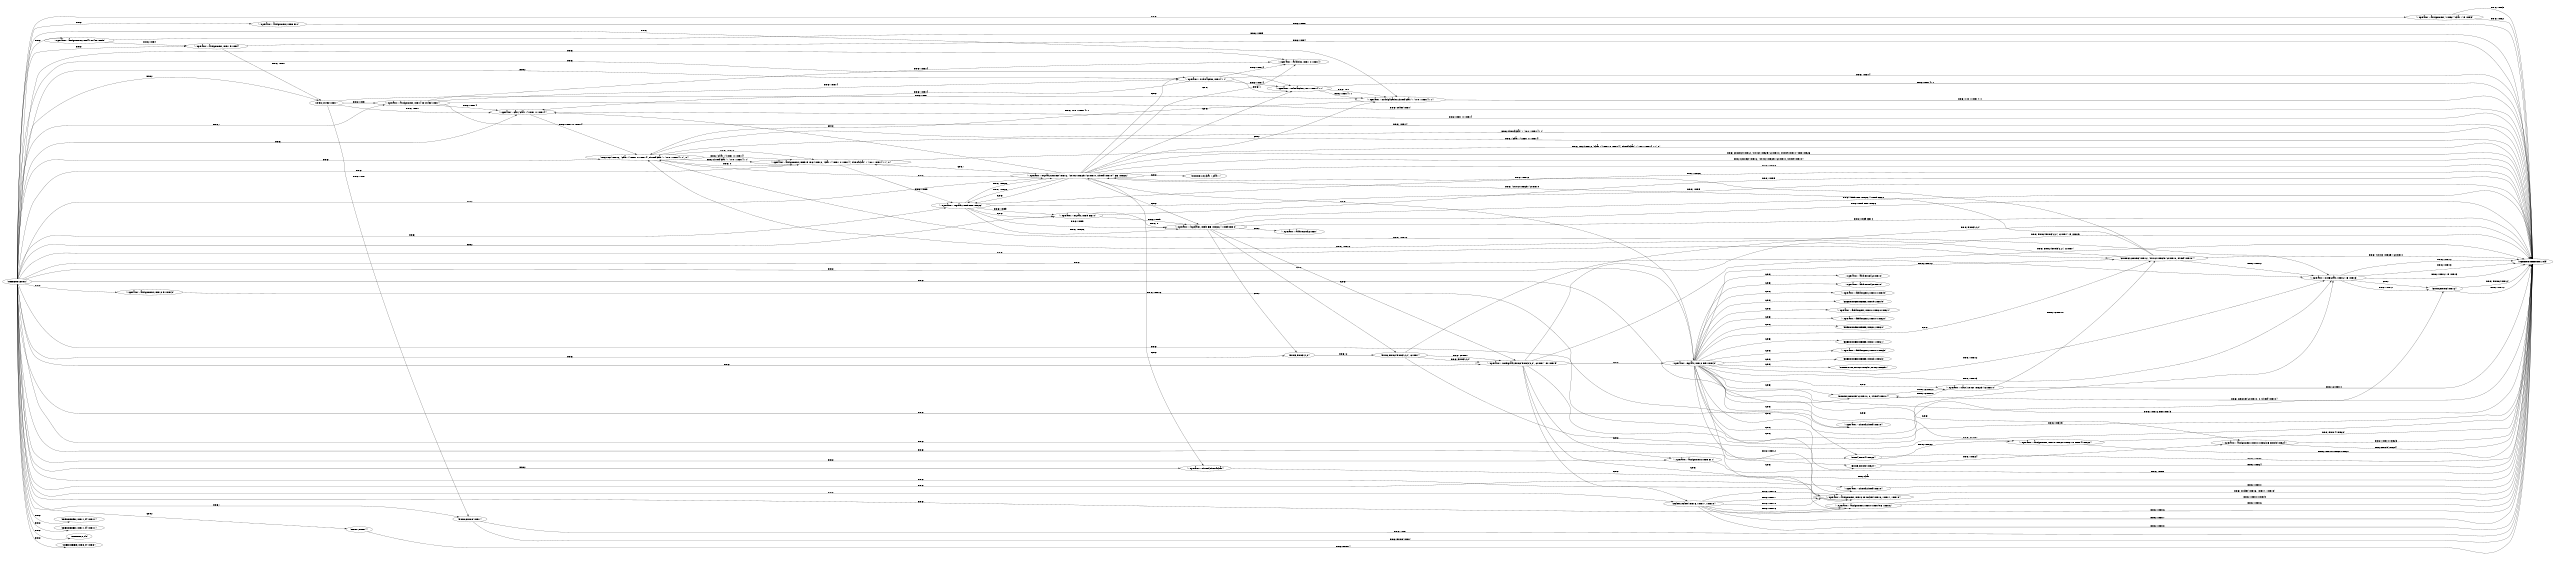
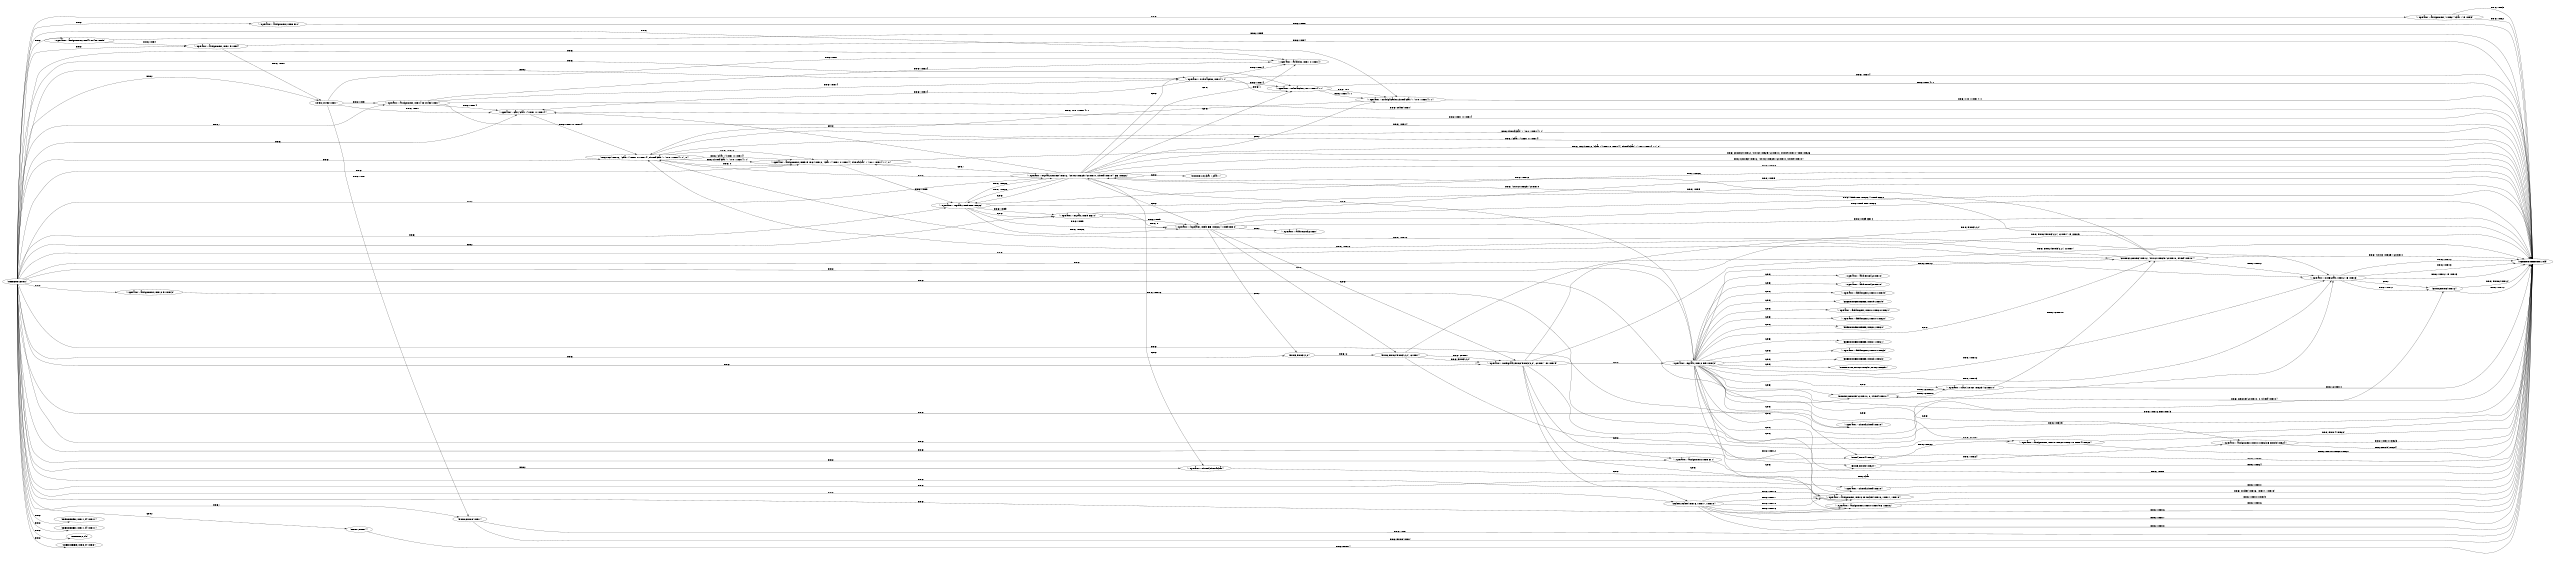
(872, 96) -> (796, 61)
